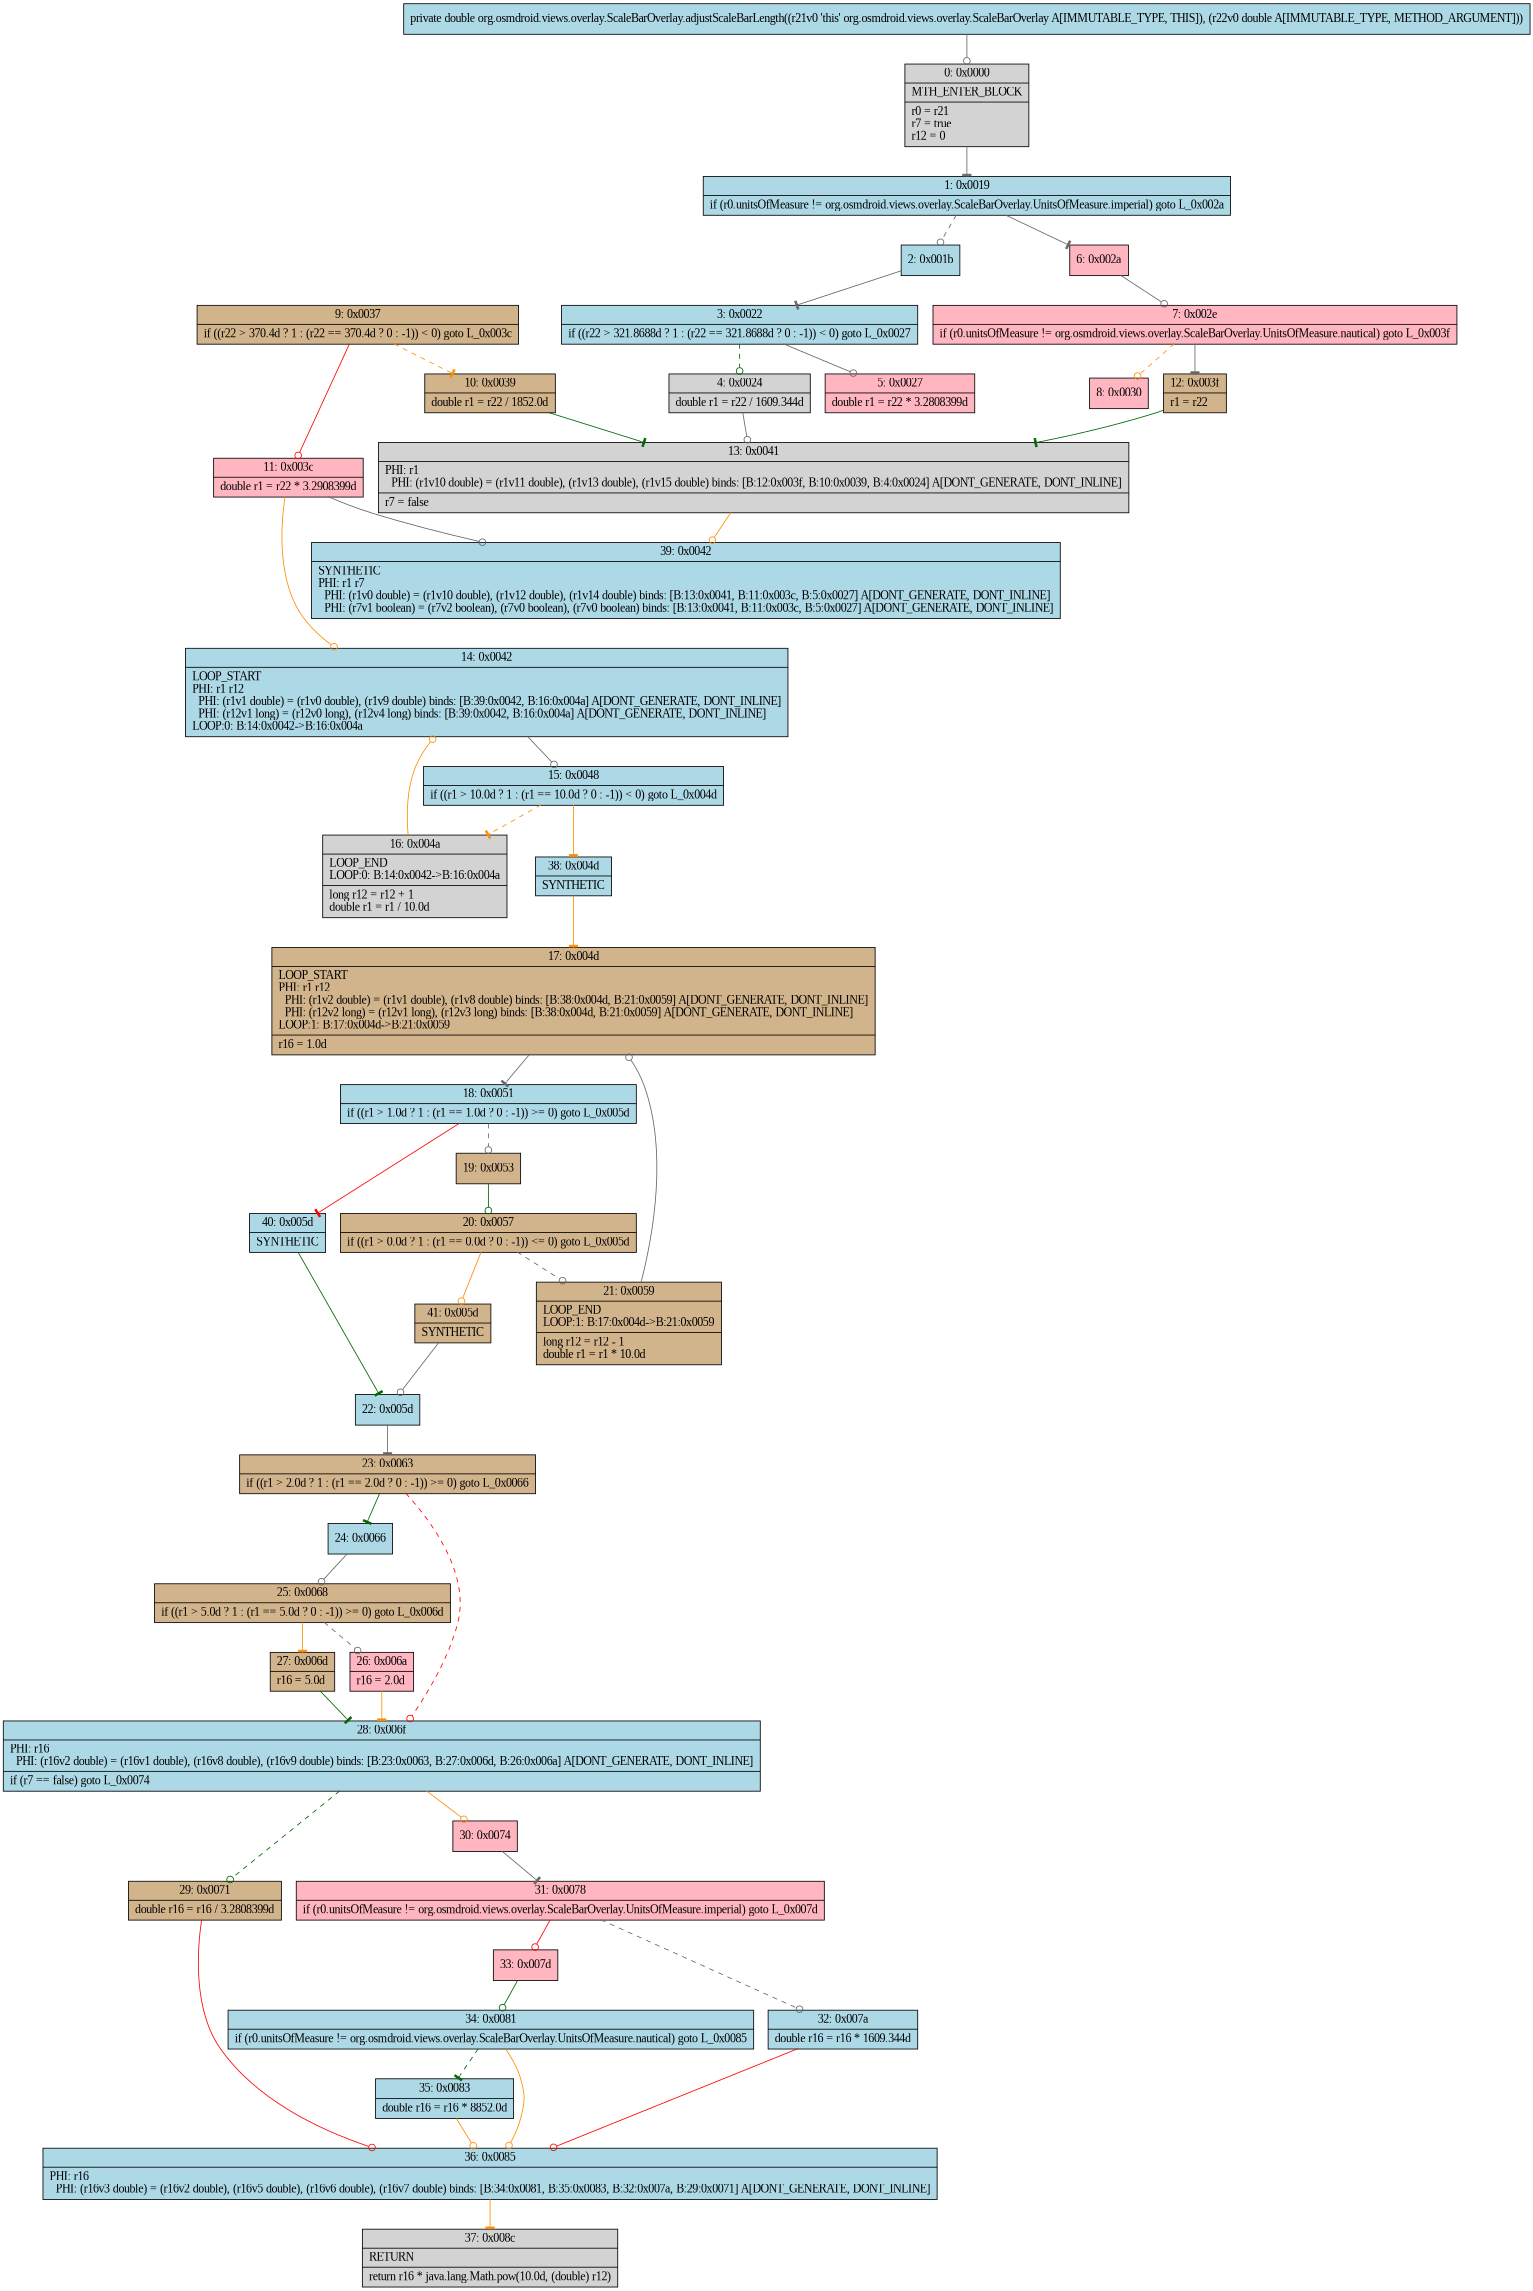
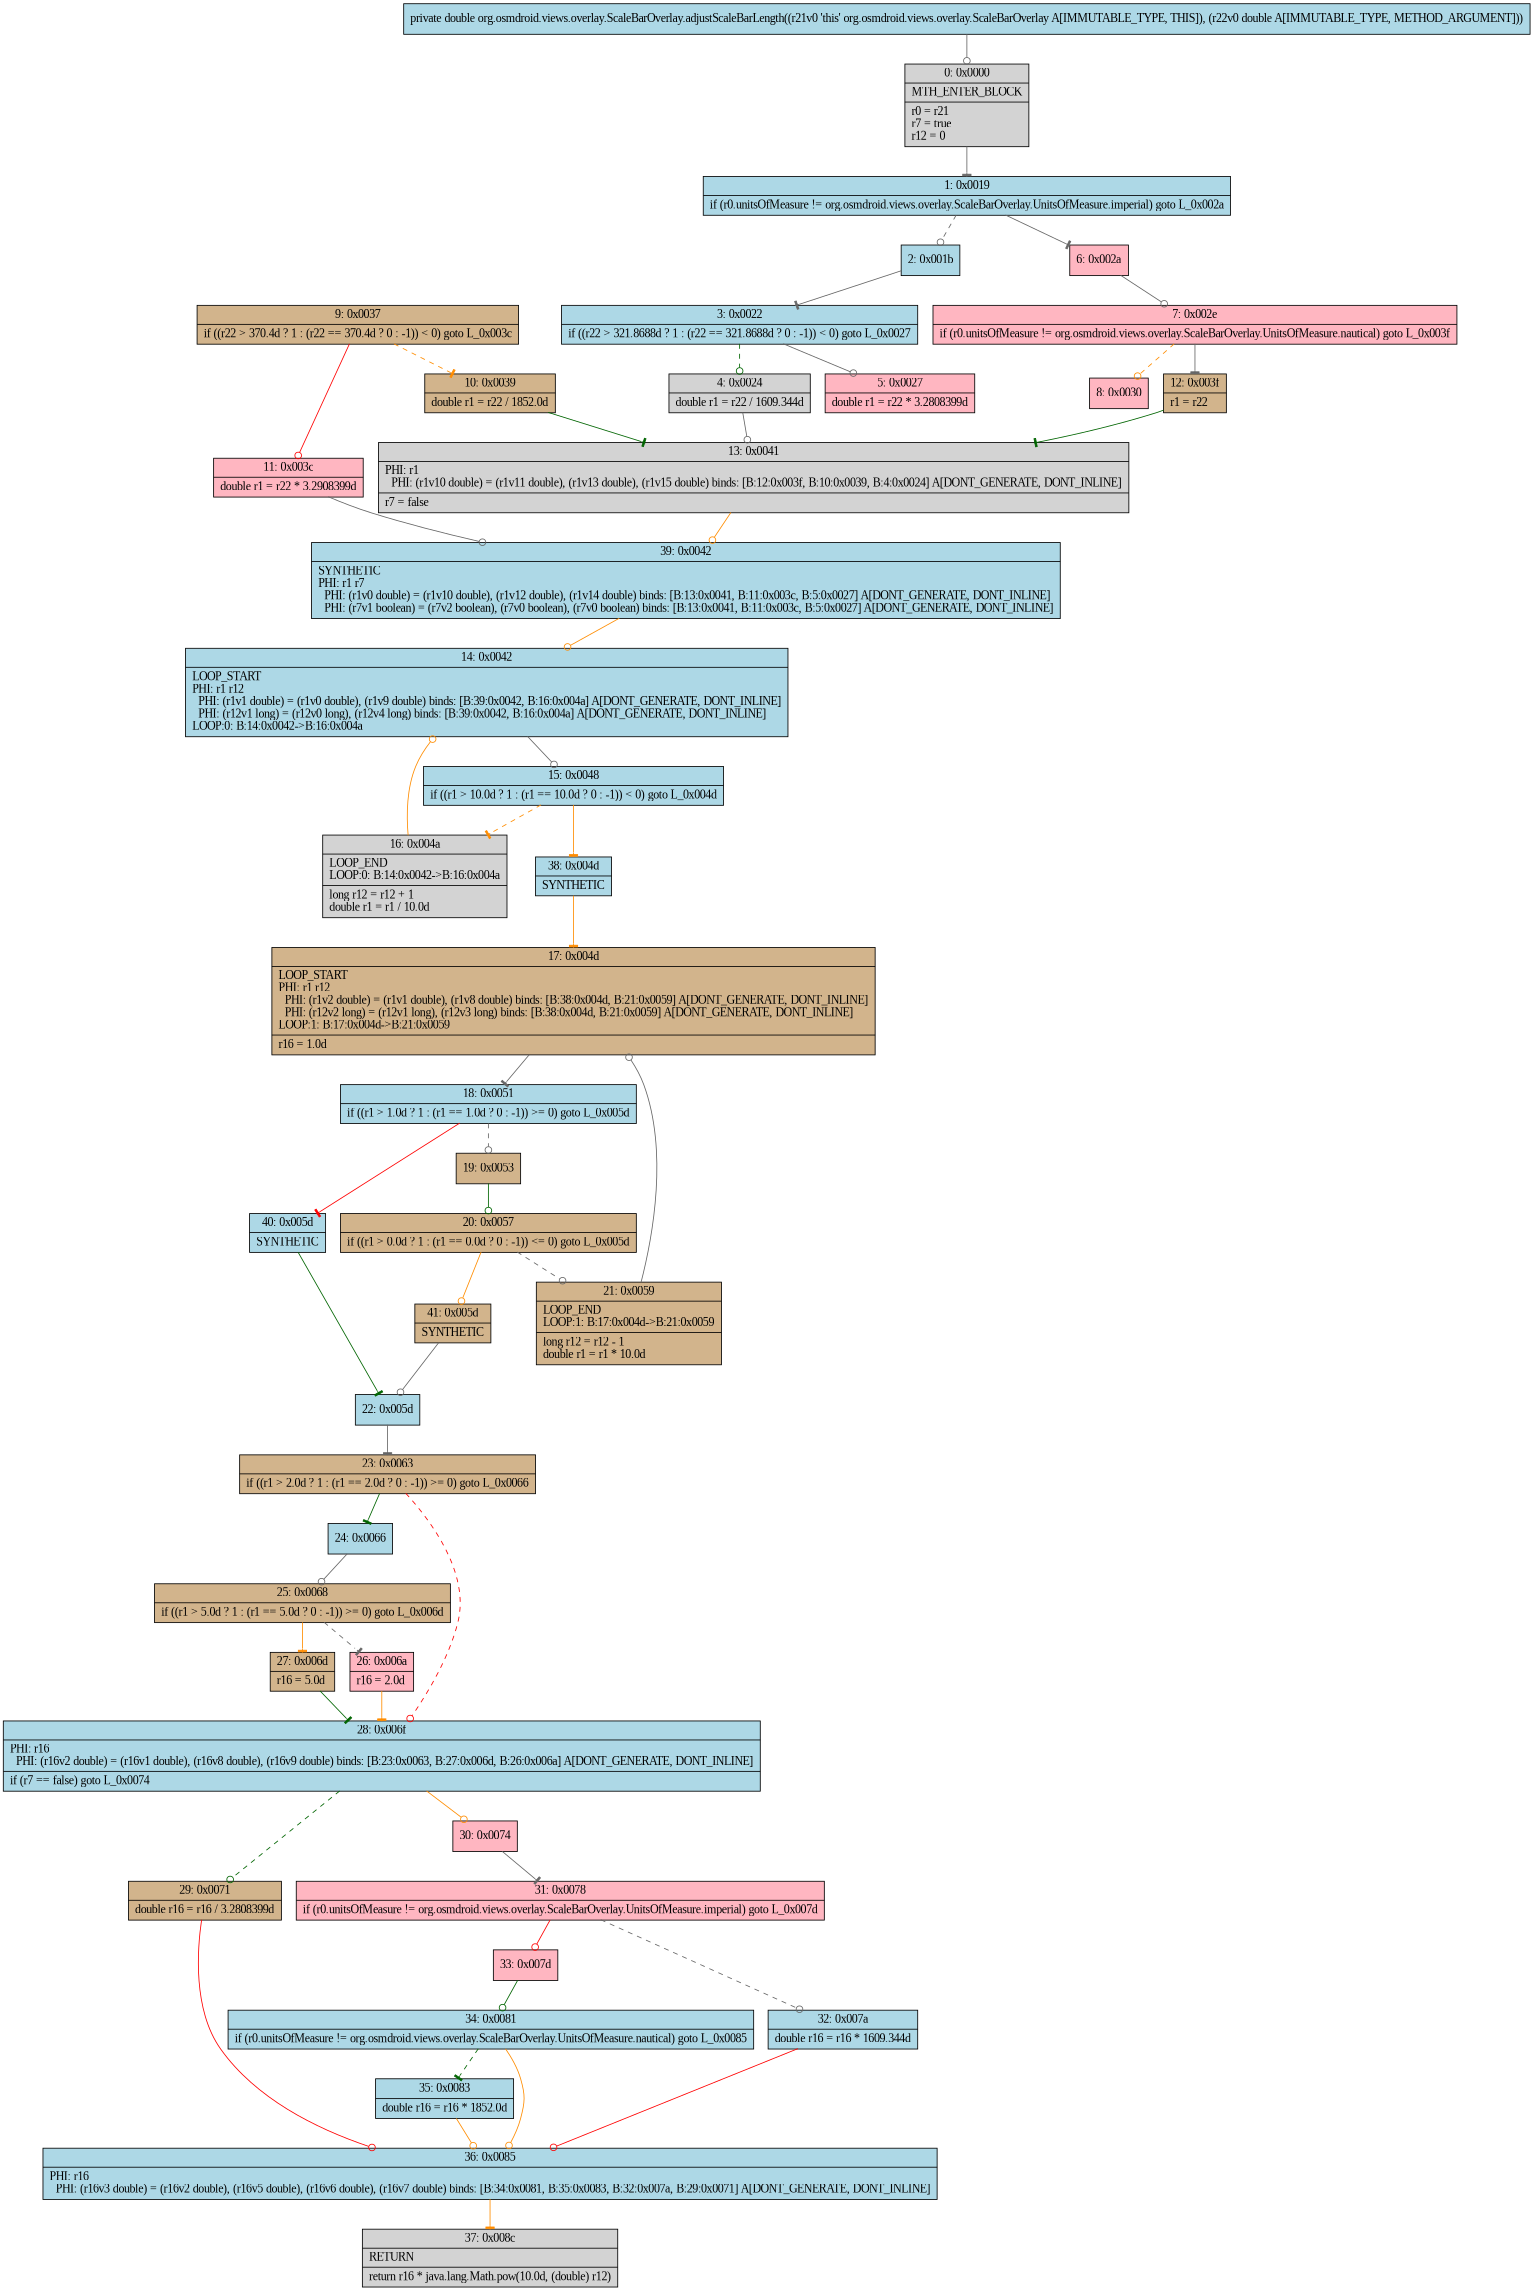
(287, 578) -> (595, 632)
(340, 1635) -> (340, 1635)
(445, 2108) -> (445, 2108)
